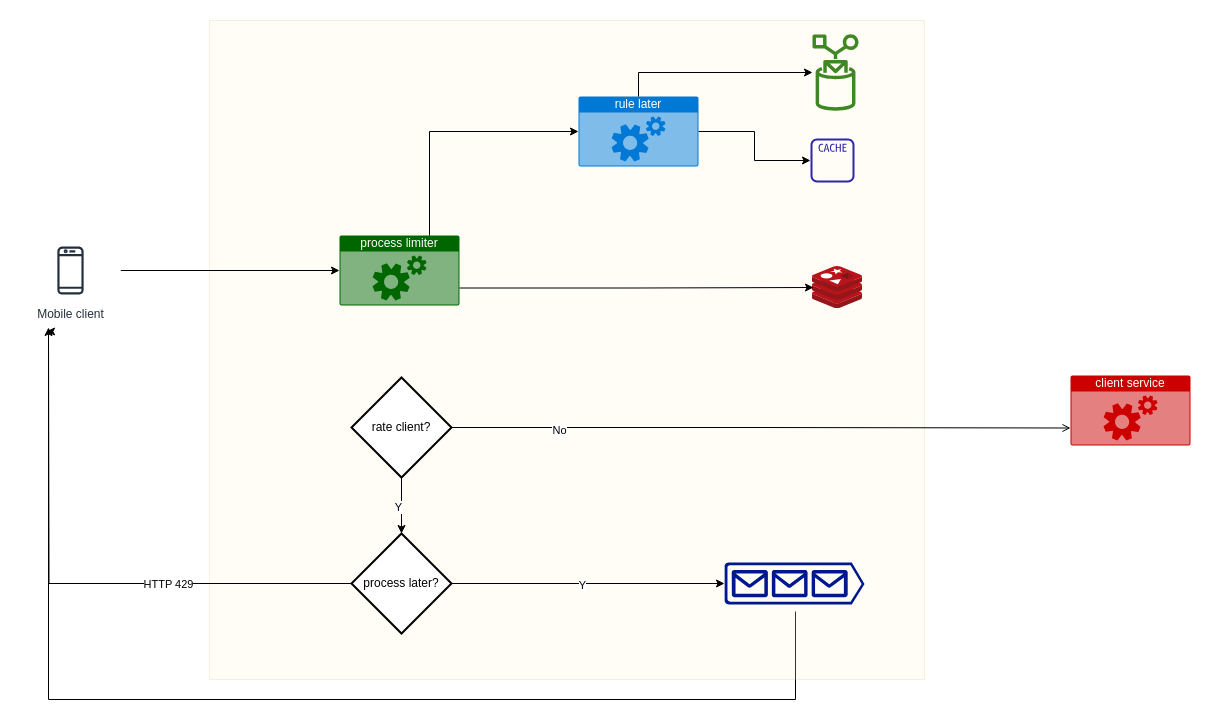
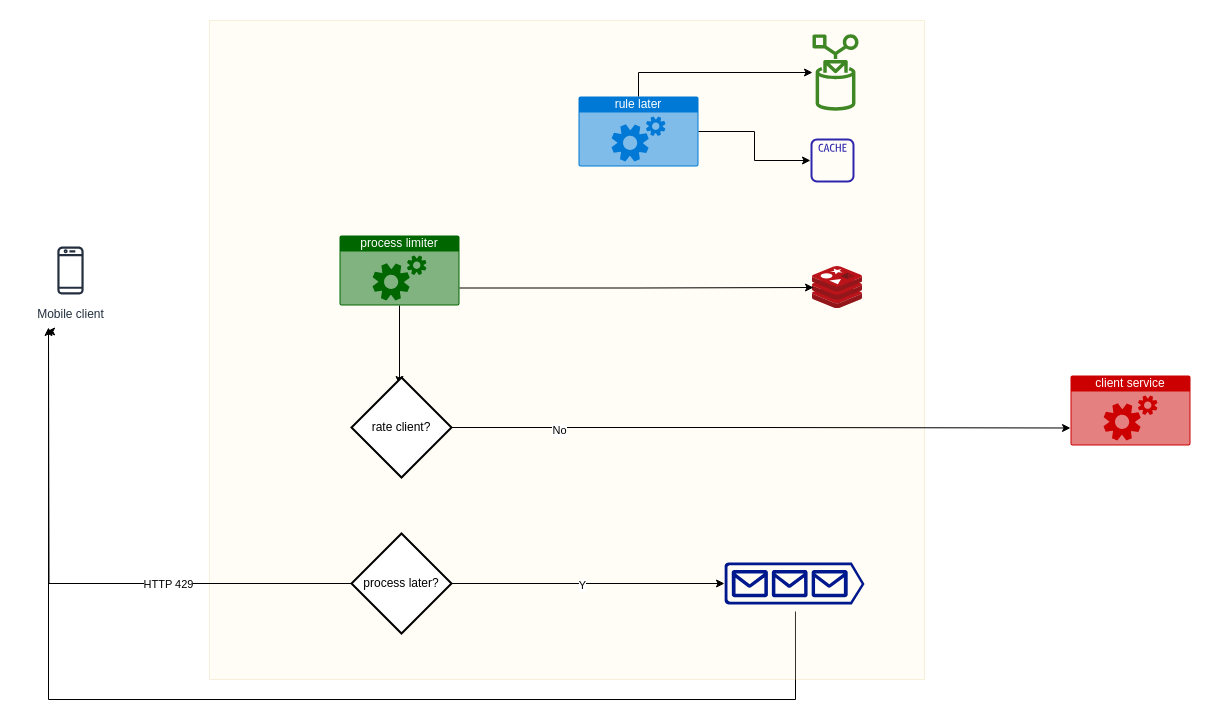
(449, 132) -> none
(227, 271) -> none
none -> (400, 342)
(1063, 428) -> (1062, 428)
(402, 502) -> none
